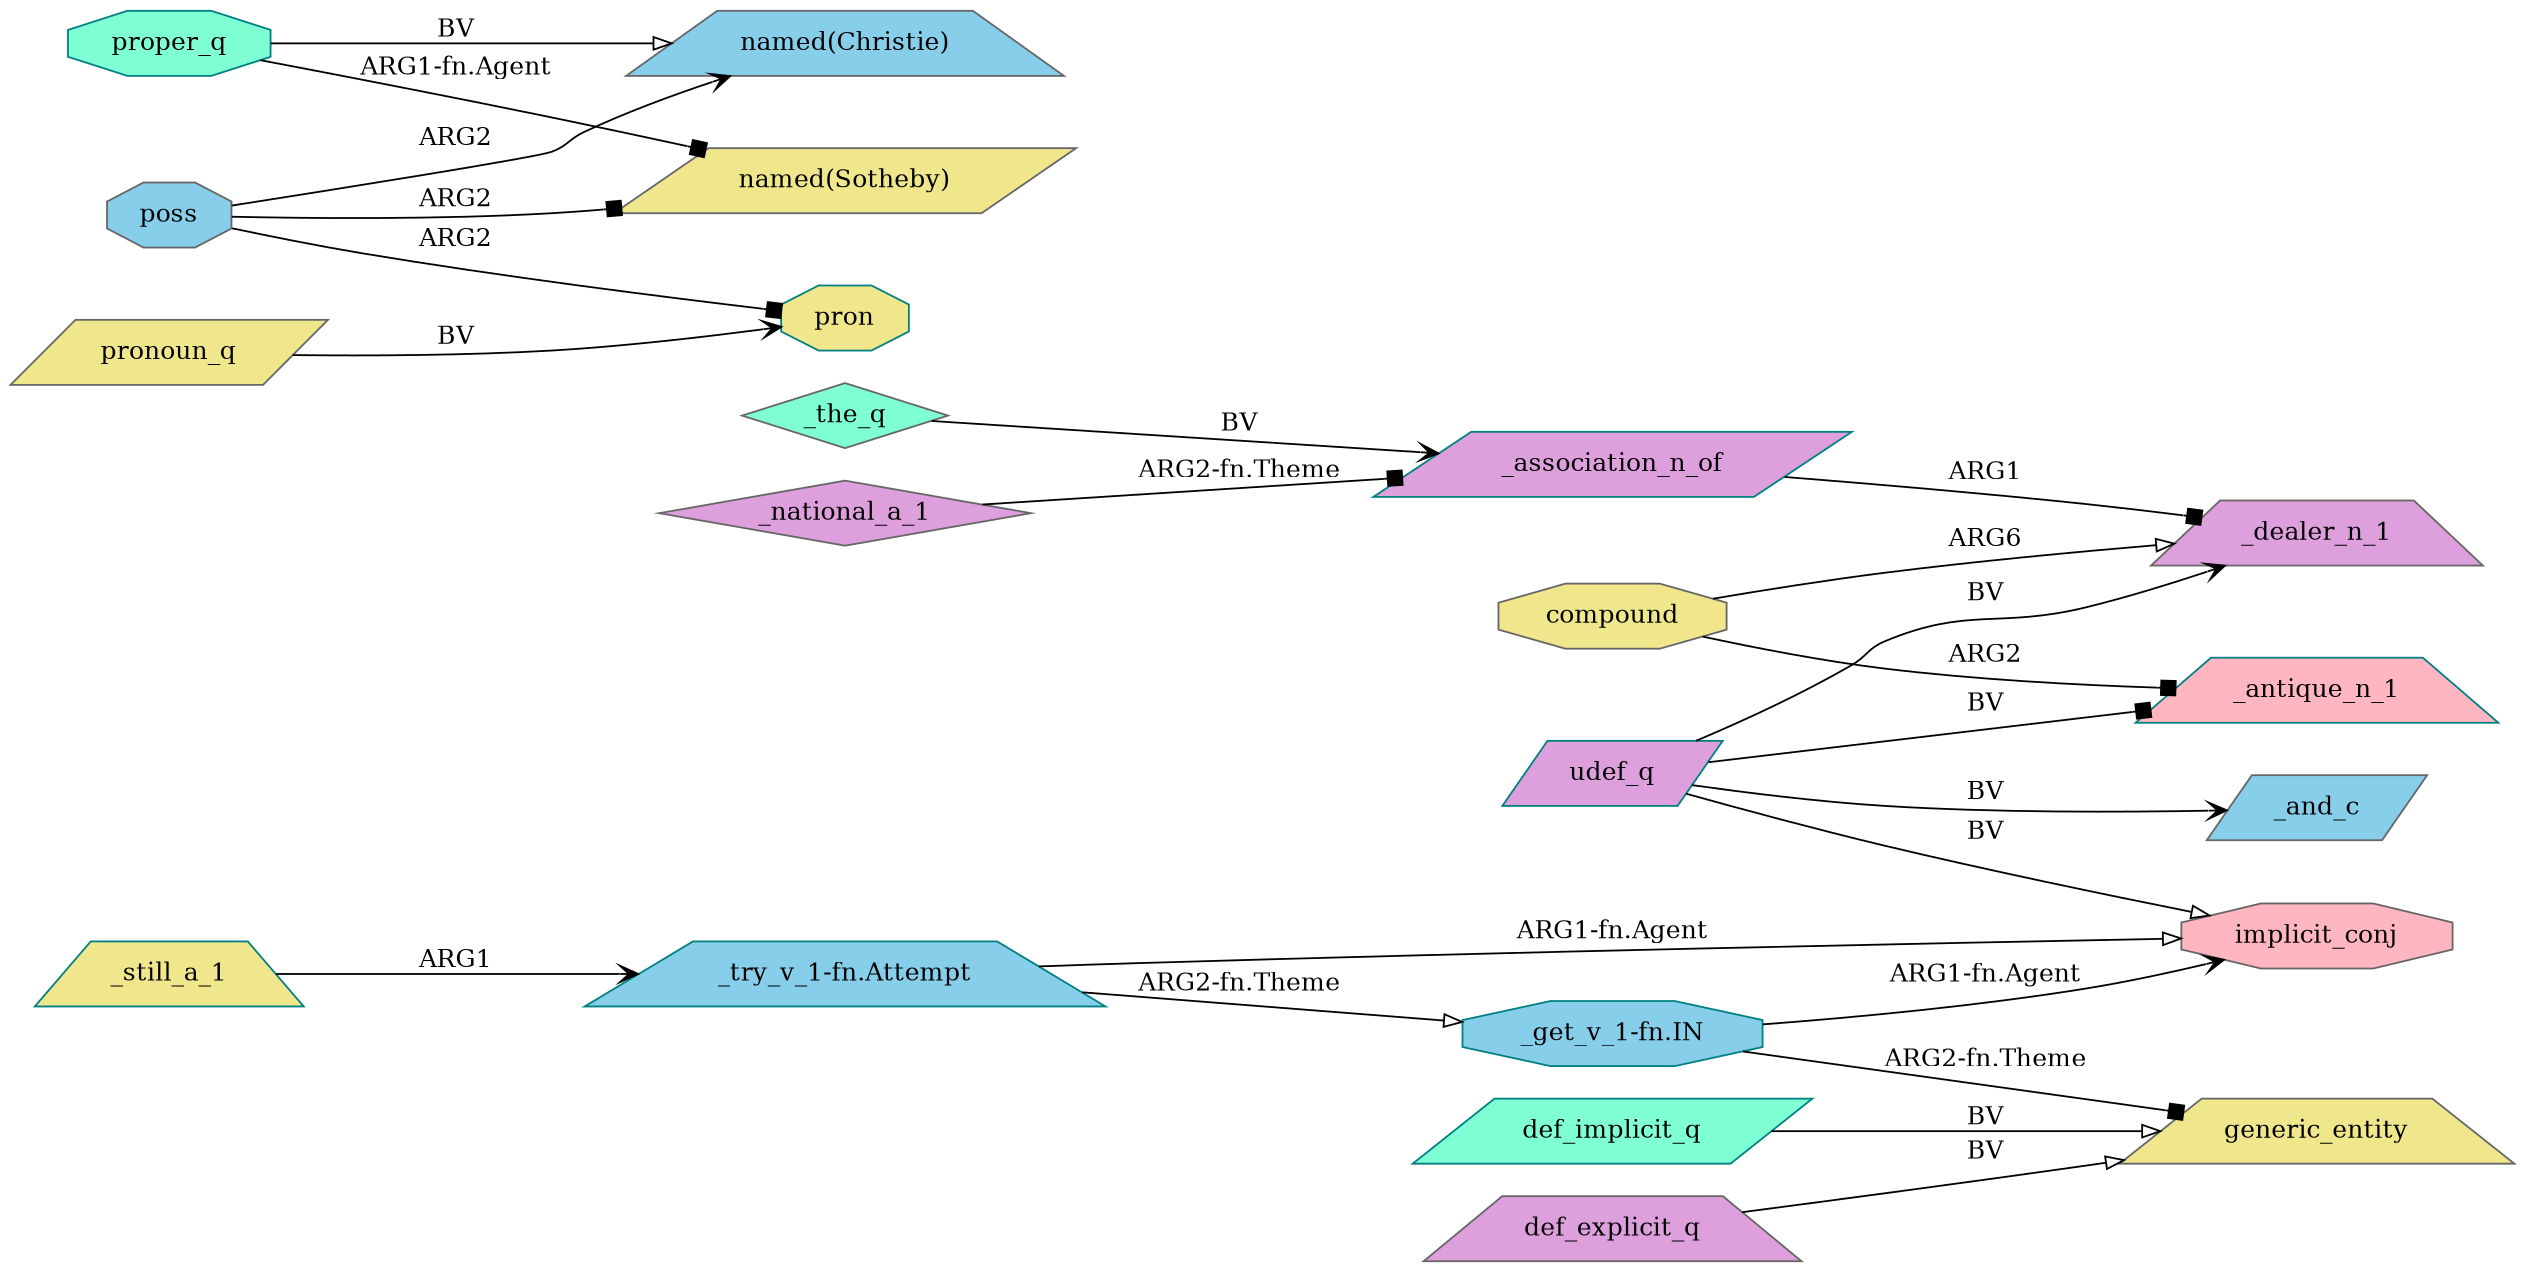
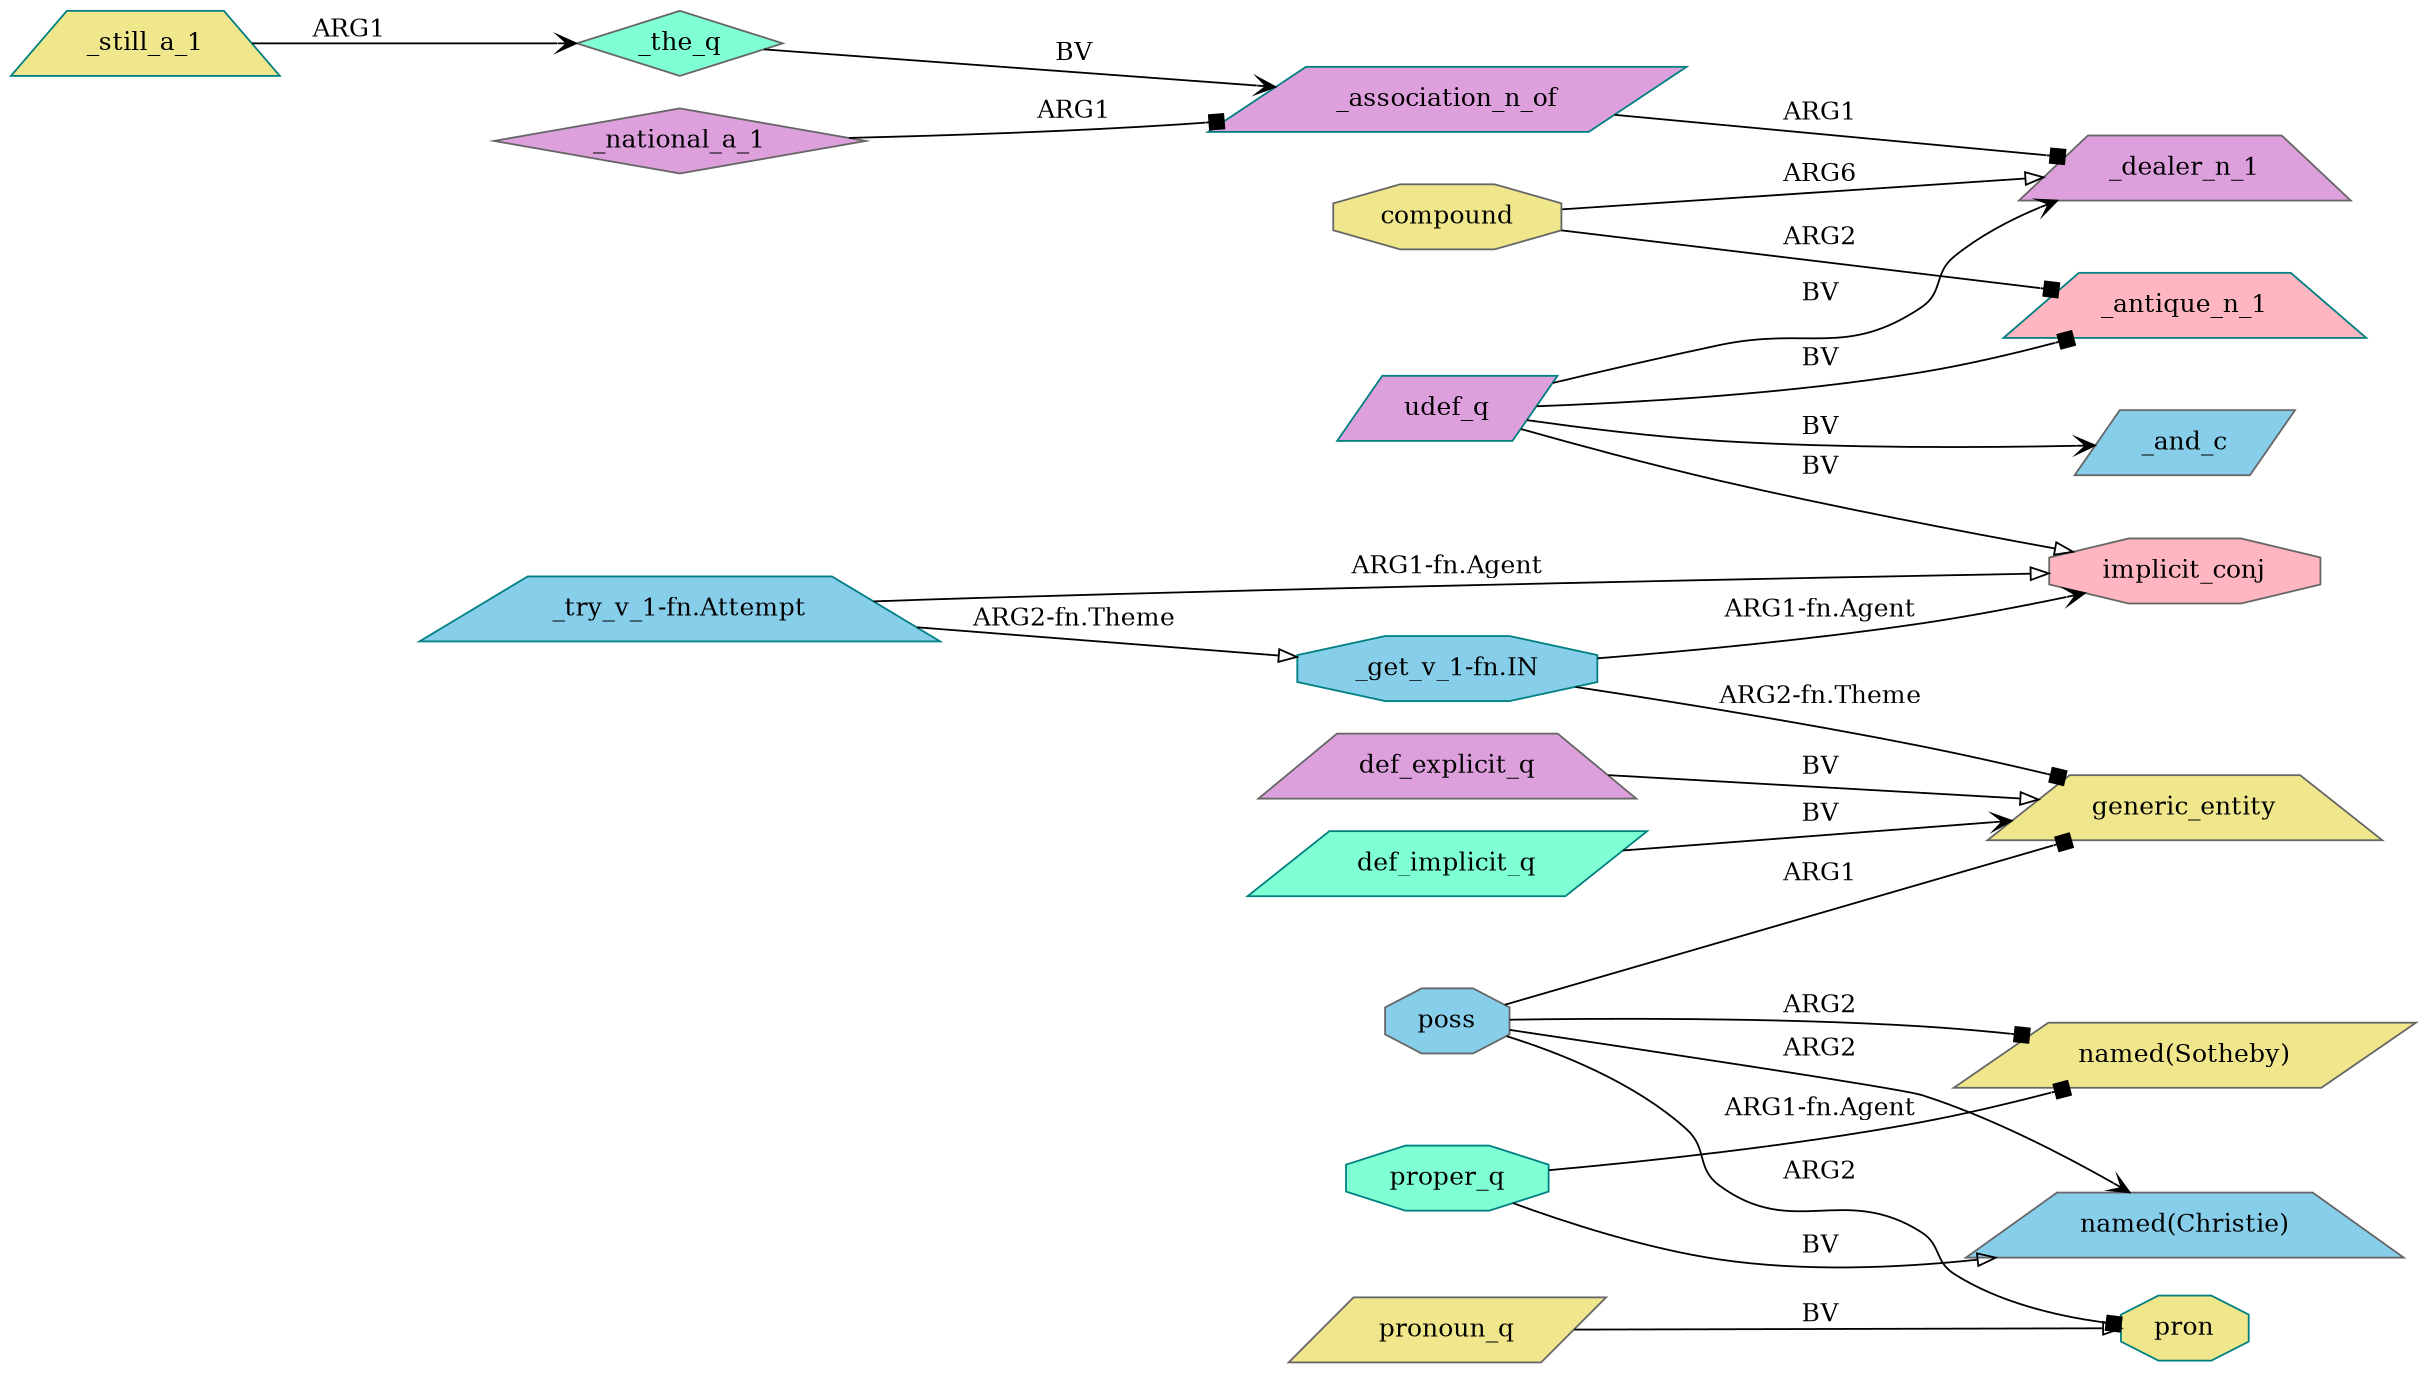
(529, 352) -> (1839, 1329)
(1239, 471) -> (1074, 111)
none -> (1779, 925)
(448, 974) -> (405, 43)
(1957, 1131) -> (1808, 836)
